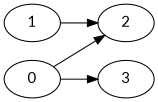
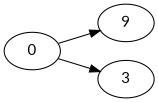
(32, 23) -> none
(126, 23) -> (126, 23)
